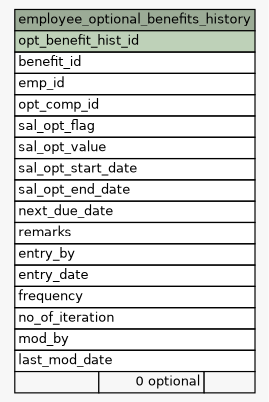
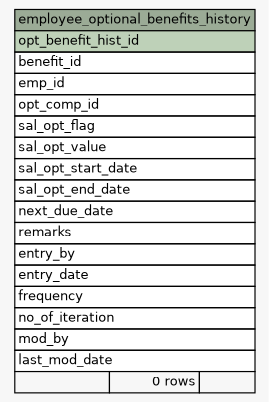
(168, 382) -> (174, 382)
